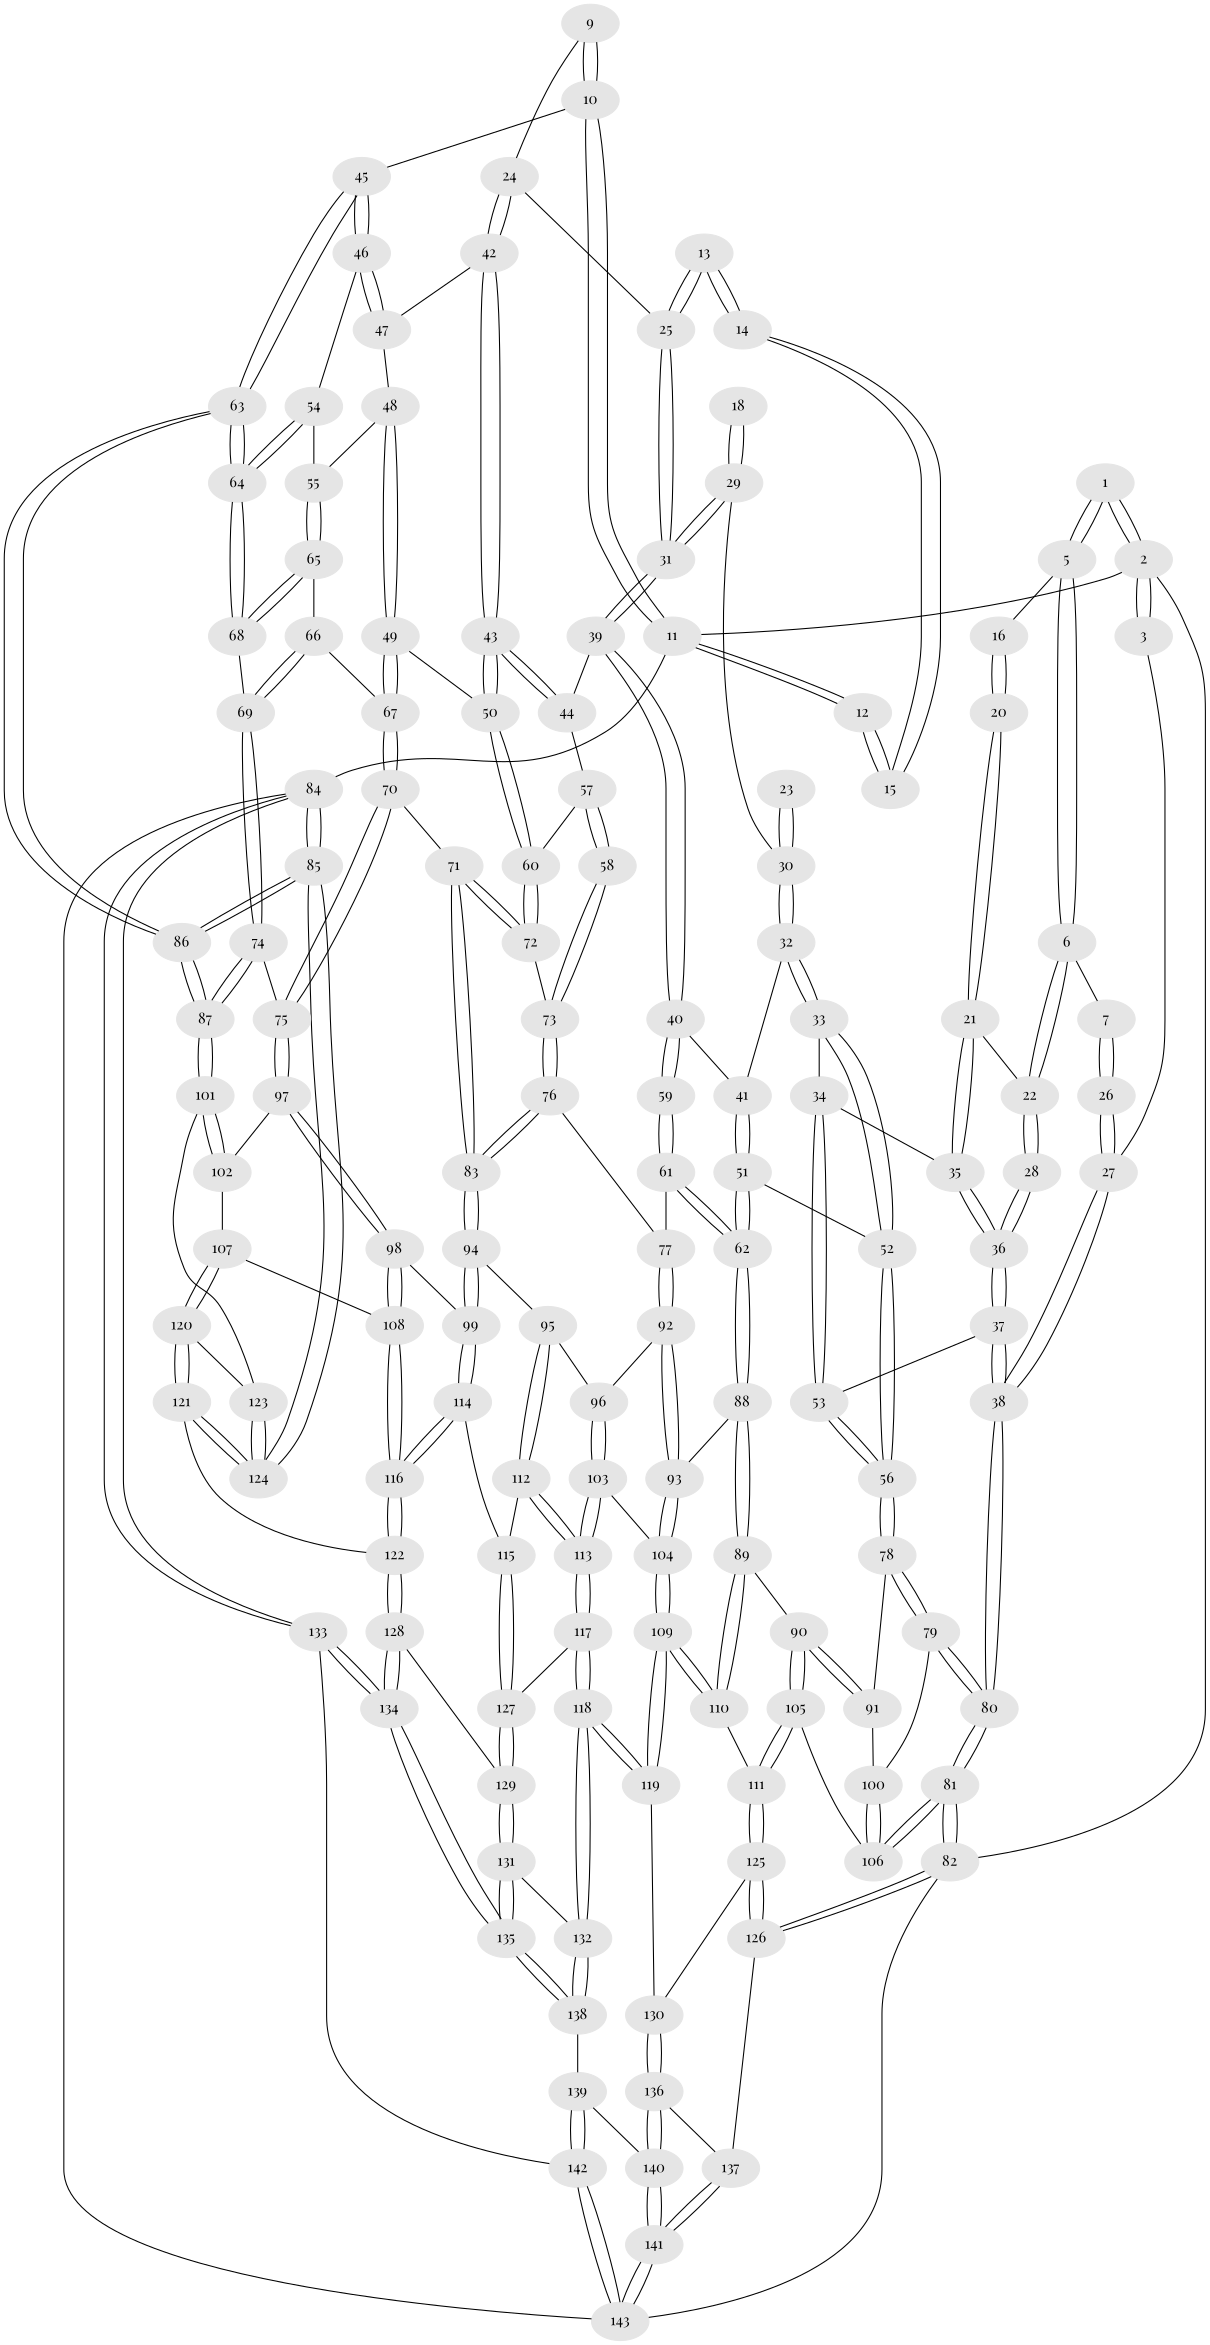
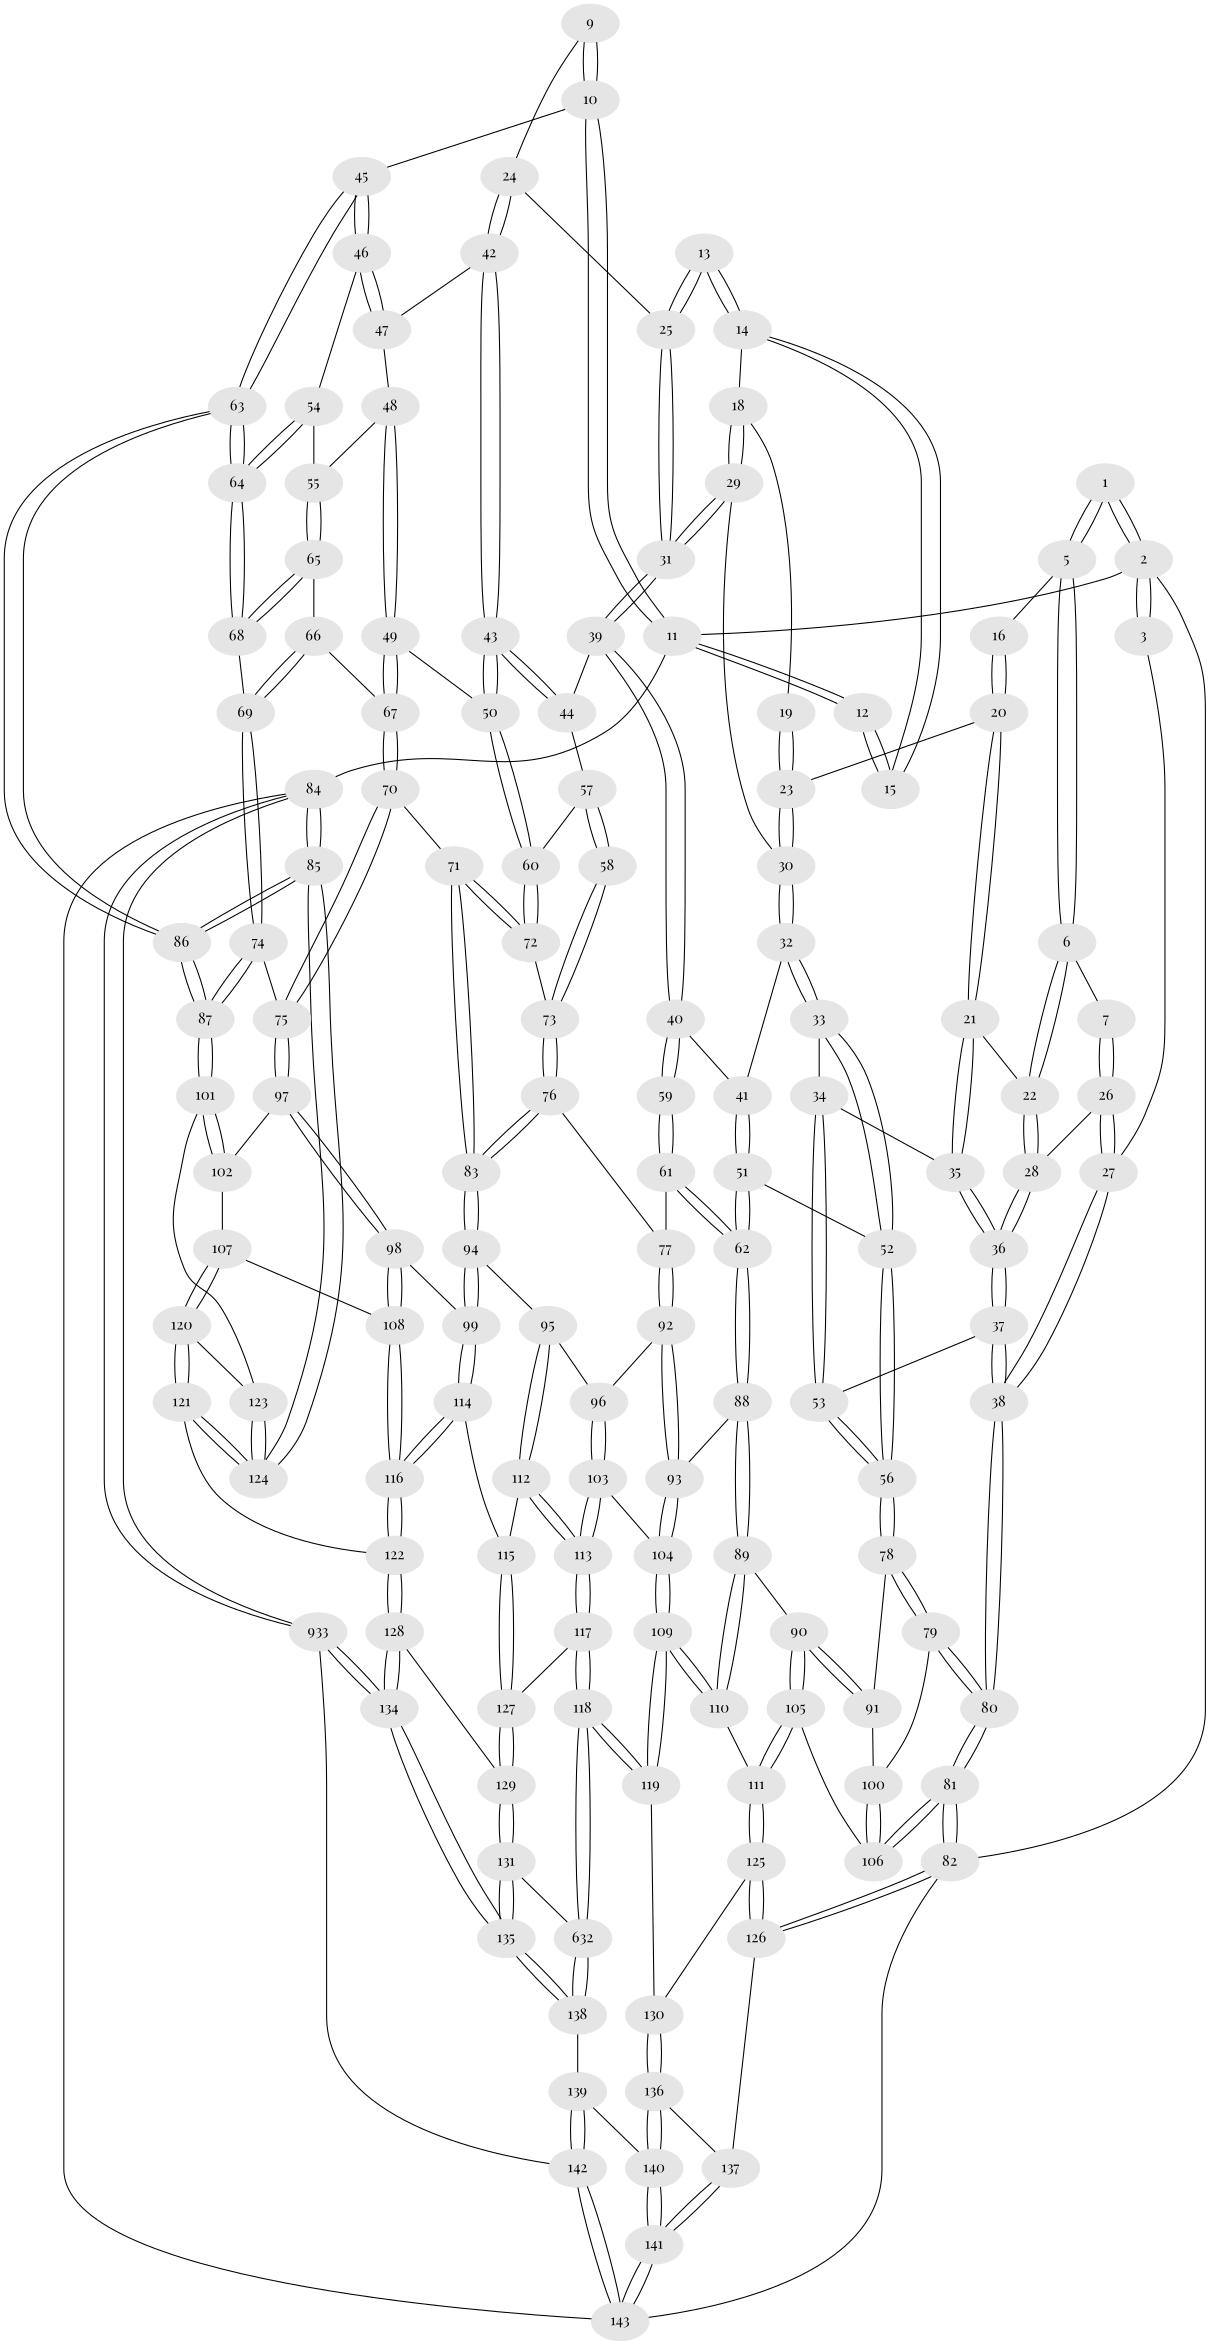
none -> (740, 368)
none -> (786, 713)
none -> (909, 745)
none -> (1069, 1134)
(318, 1632) -> (318, 1632)
(583, 1938) -> (583, 1938)
